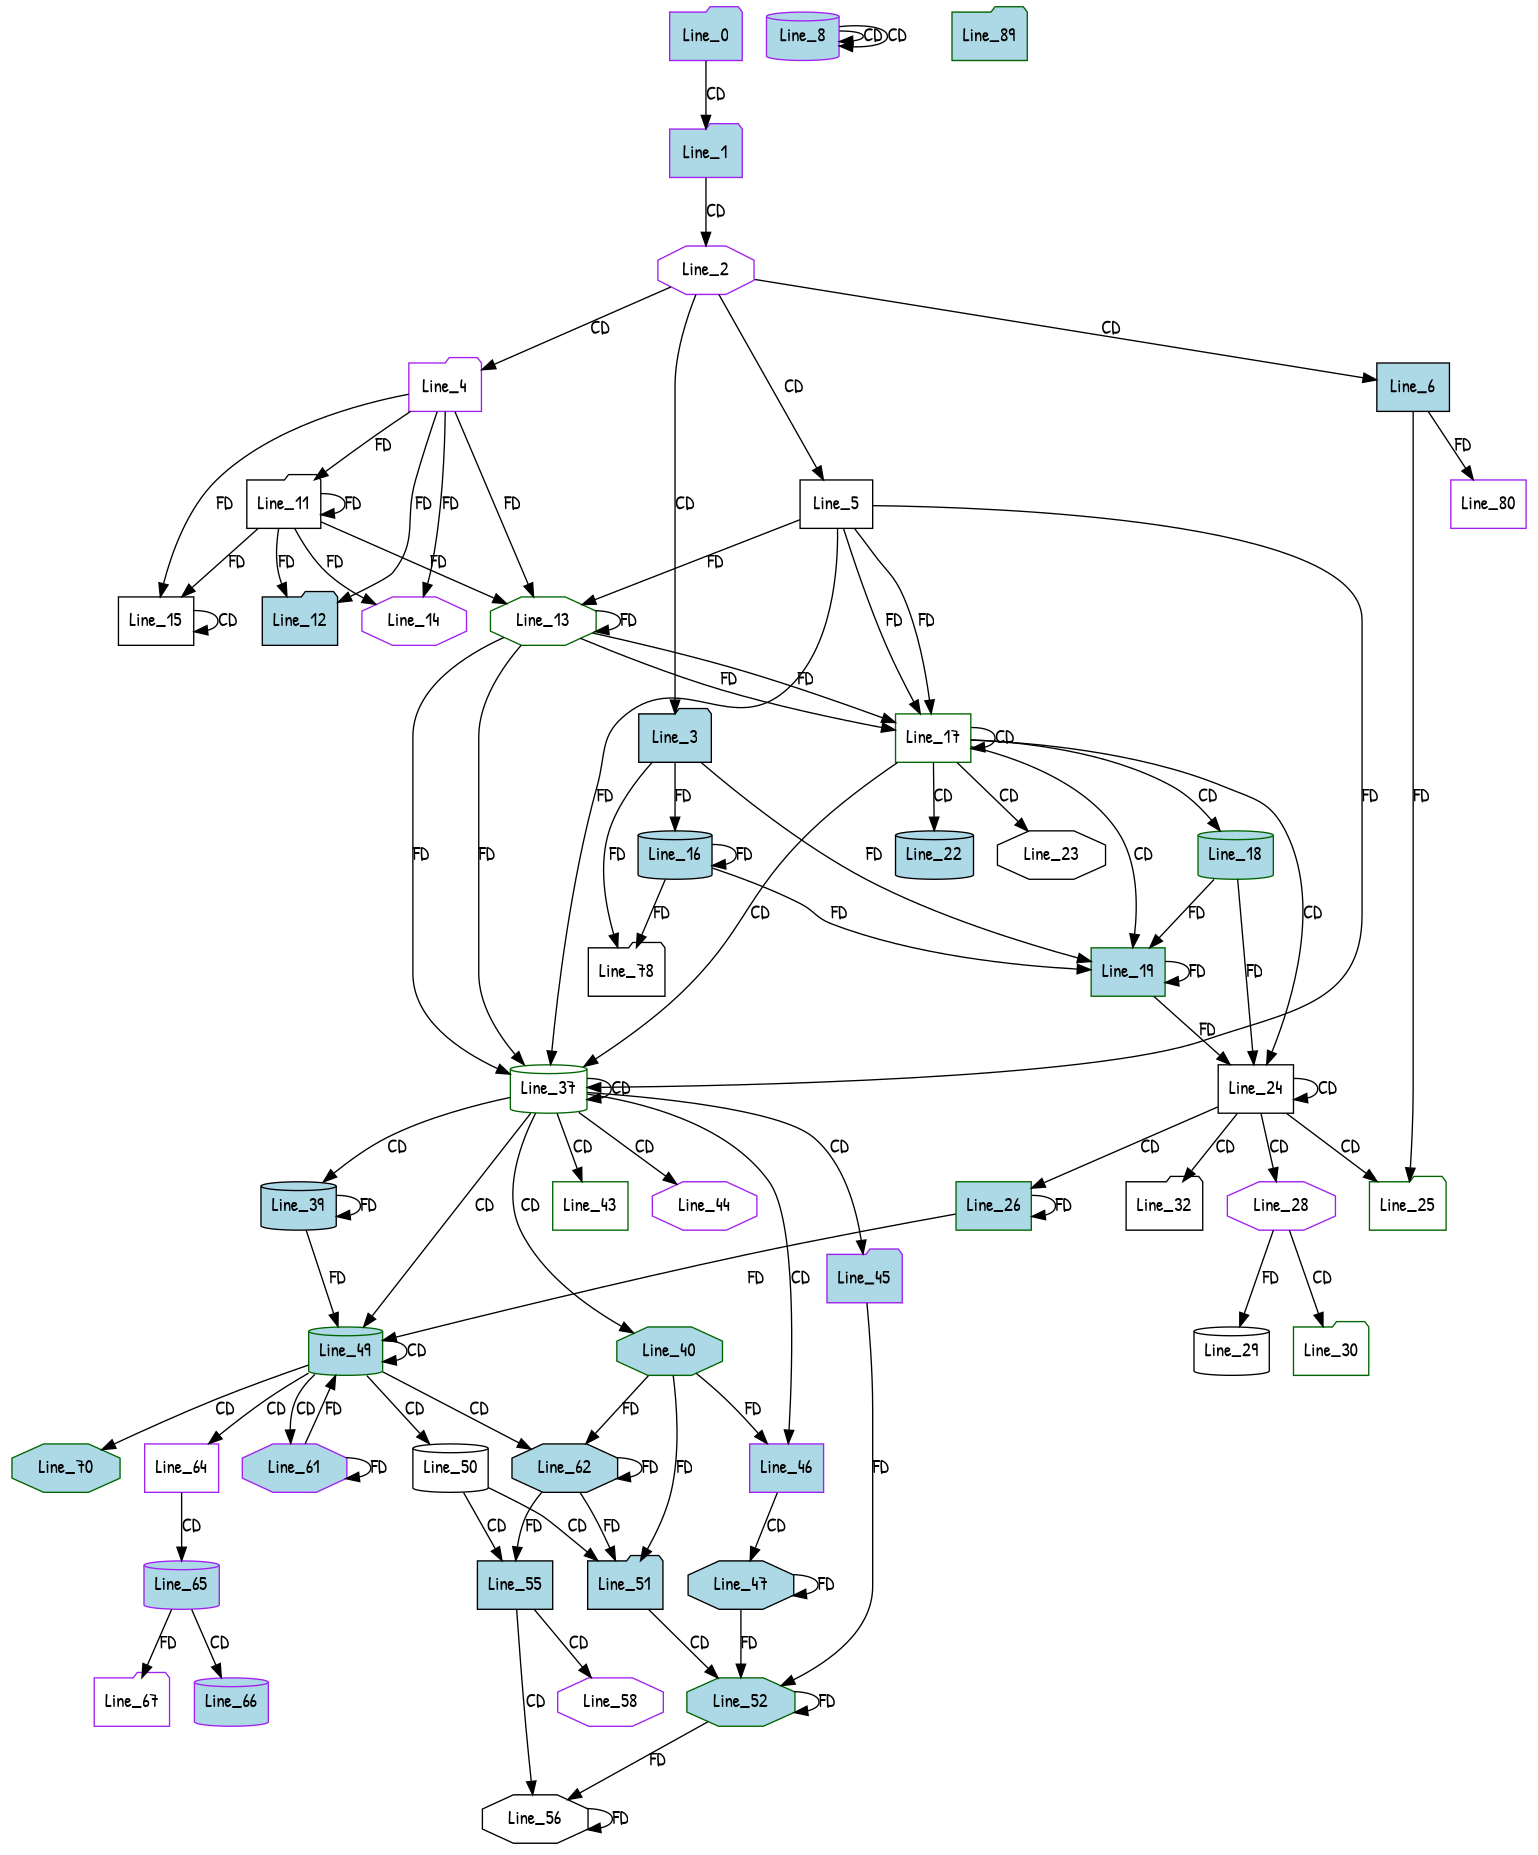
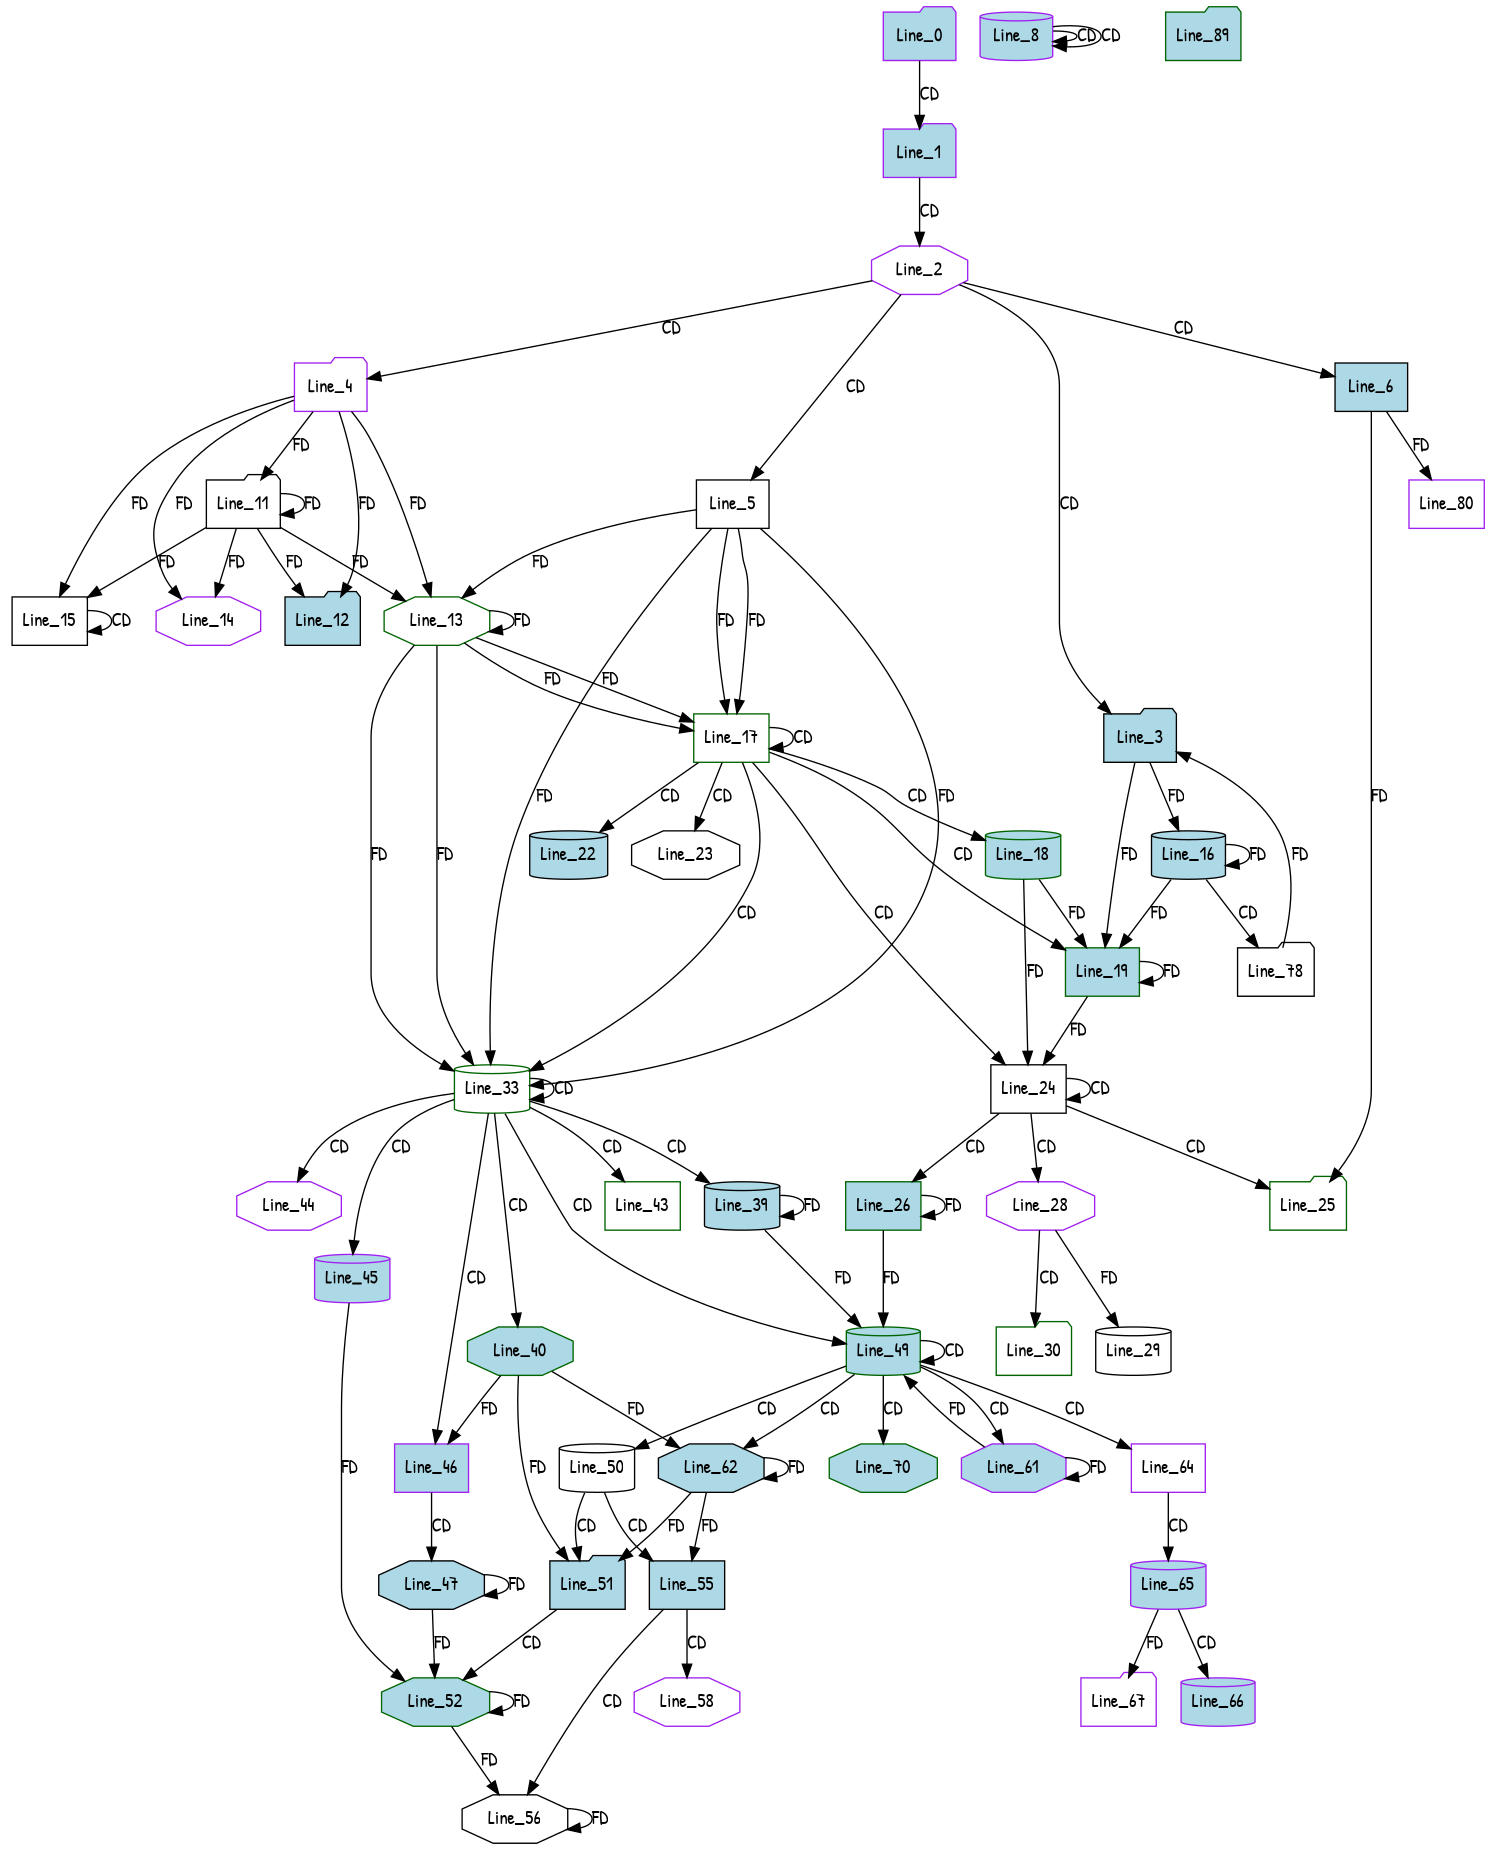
(606, 842) -> (1279, 832)
(662, 914) -> (1248, 914)
(549, 1089) -> (492, 1089)
(1164, 1206) -> none
(865, 1279) -> (352, 1279)
